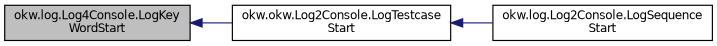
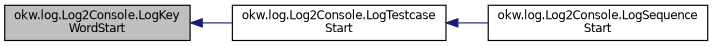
(97, 23) -> (97, 23)
(342, 23) -> (339, 23)
